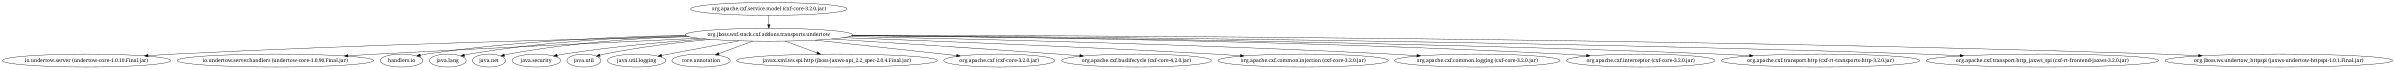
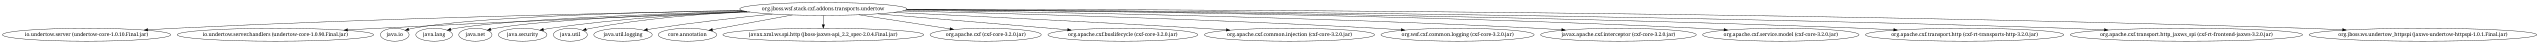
(769, 20) -> (1438, 19)
(402, 61) -> (395, 35)
(1136, 61) -> (1123, 35)
(1477, 61) -> (1458, 35)
(1641, 61) -> (1618, 35)
